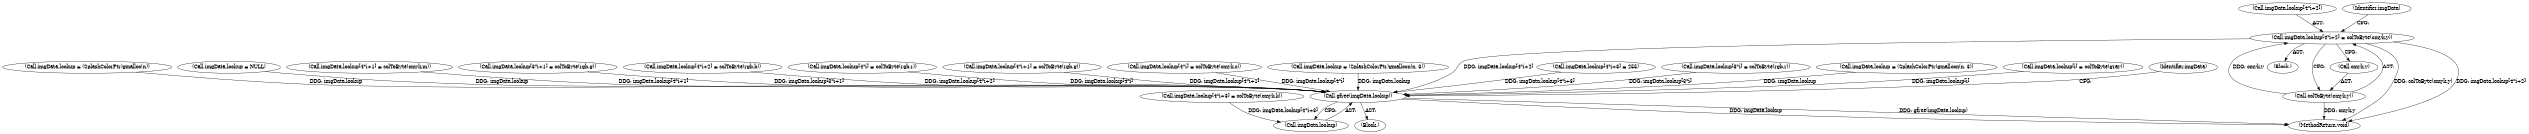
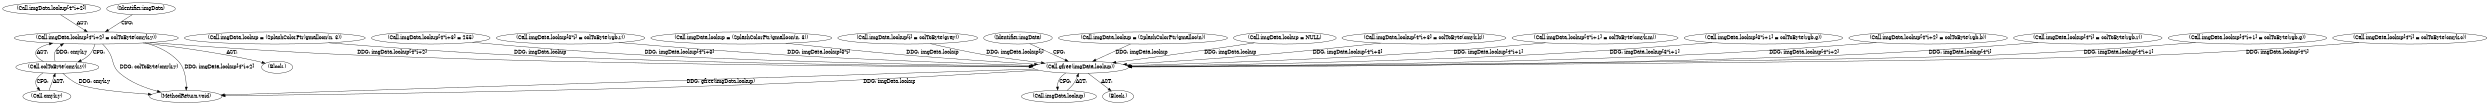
(2342, 51) -> (36, 79)
(1252, 115) -> (1254, 55)
